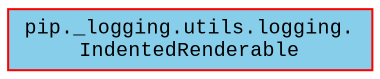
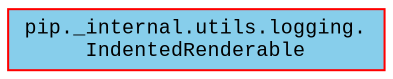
(190, 40) -> (196, 40)
